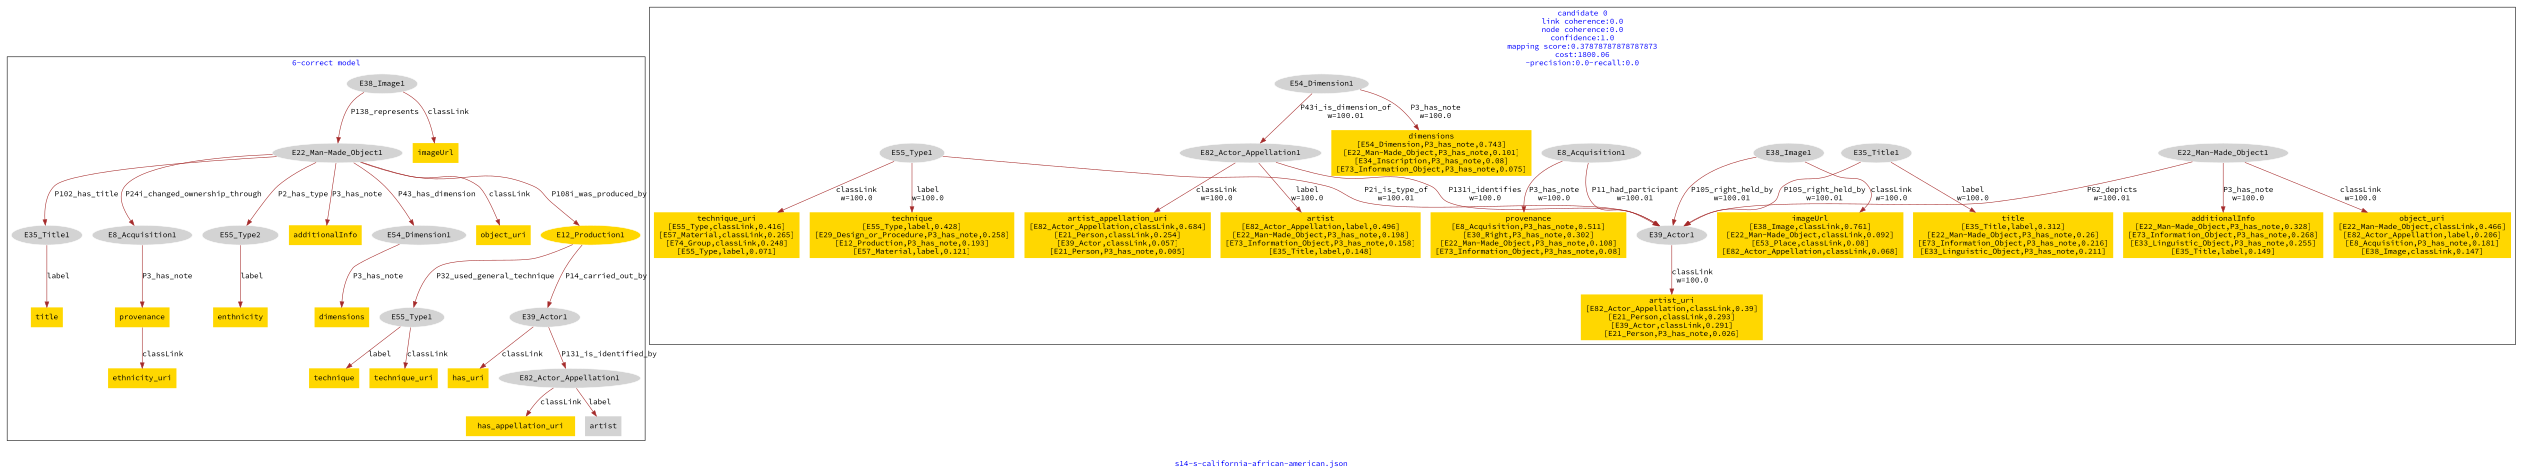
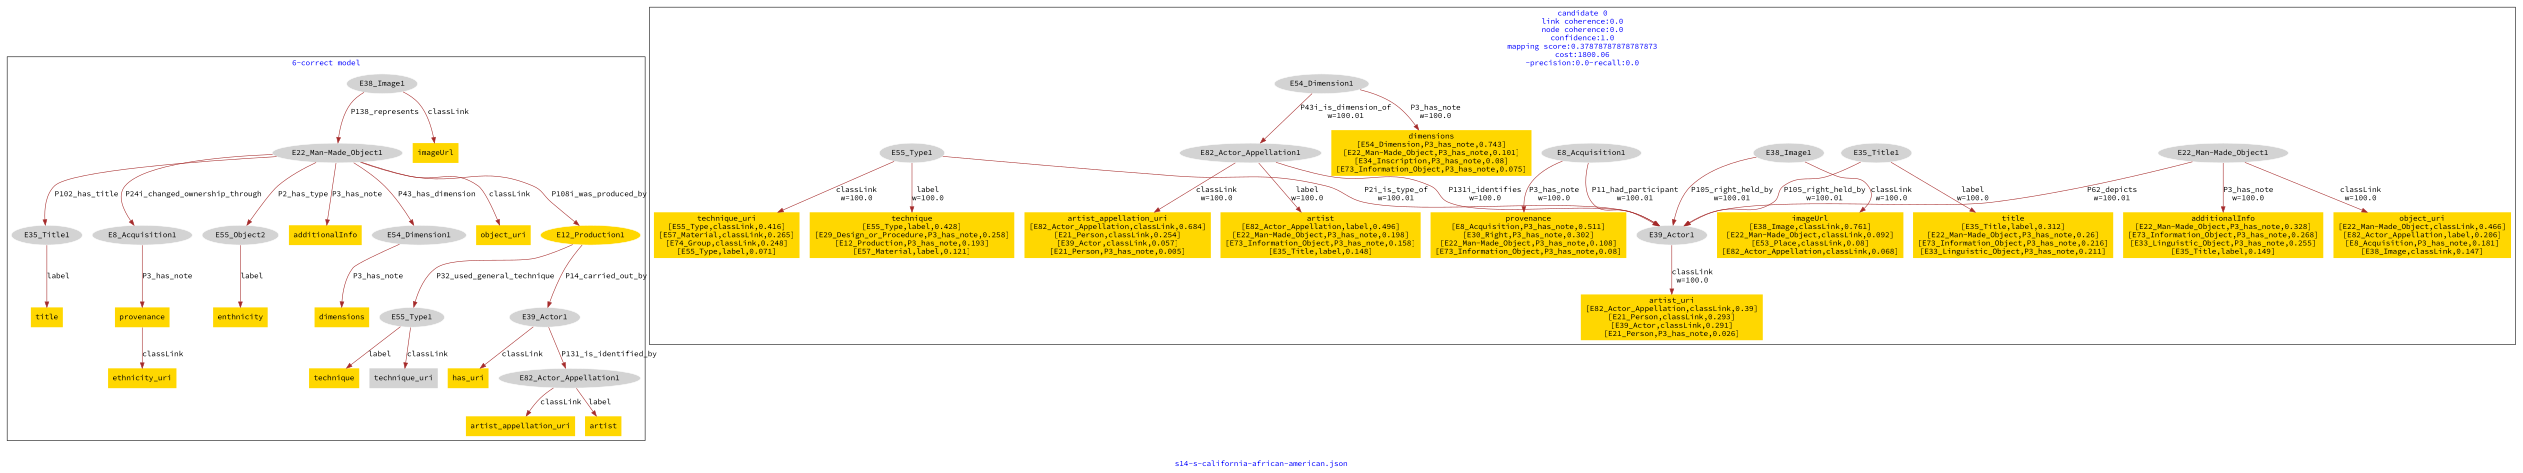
(240, 235) -> (240, 235)
(404, 378) -> (404, 378)
(521, 426) -> (521, 426)
(603, 426) -> (603, 426)
